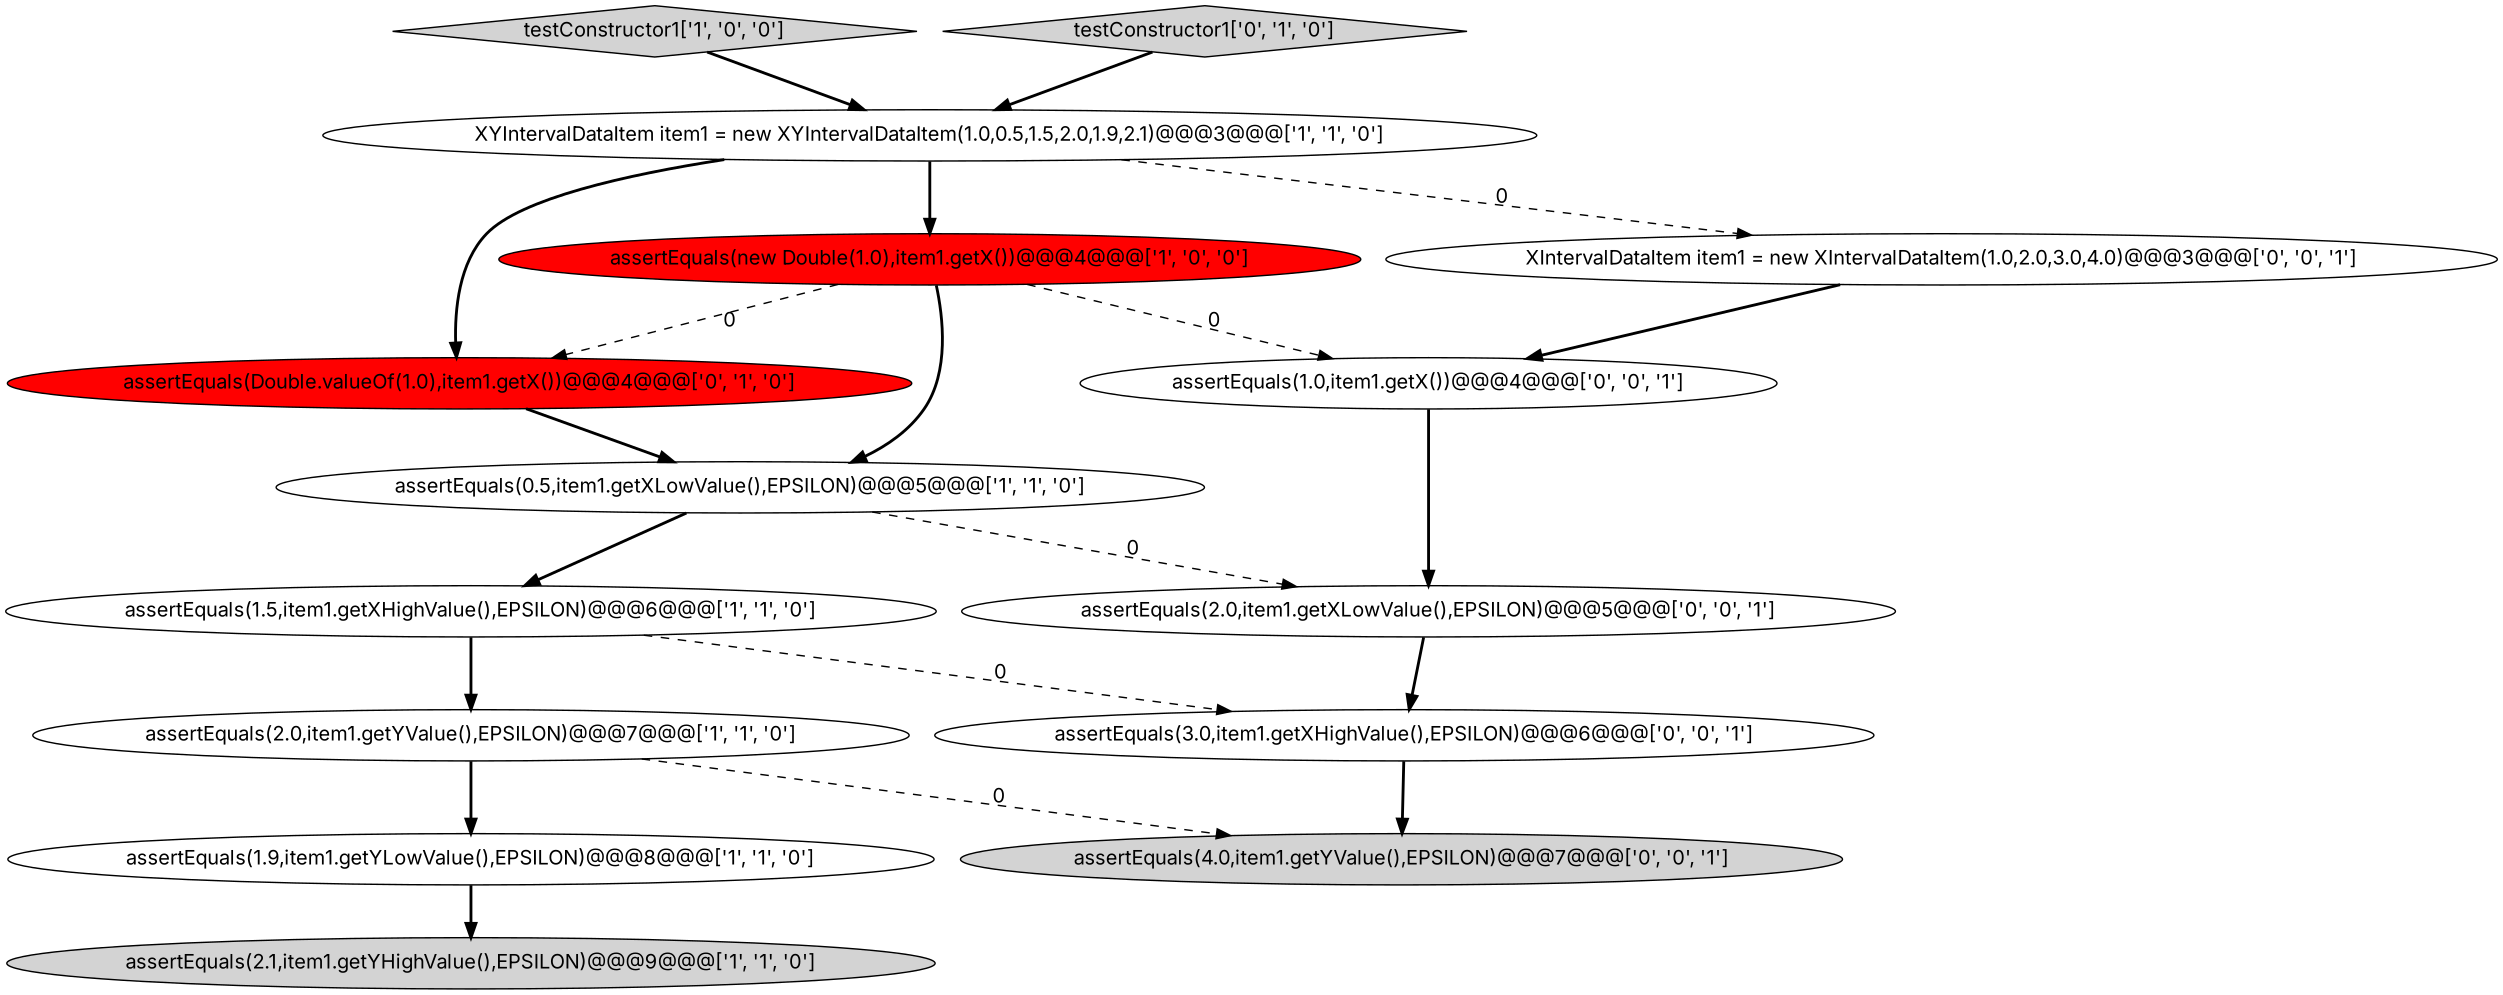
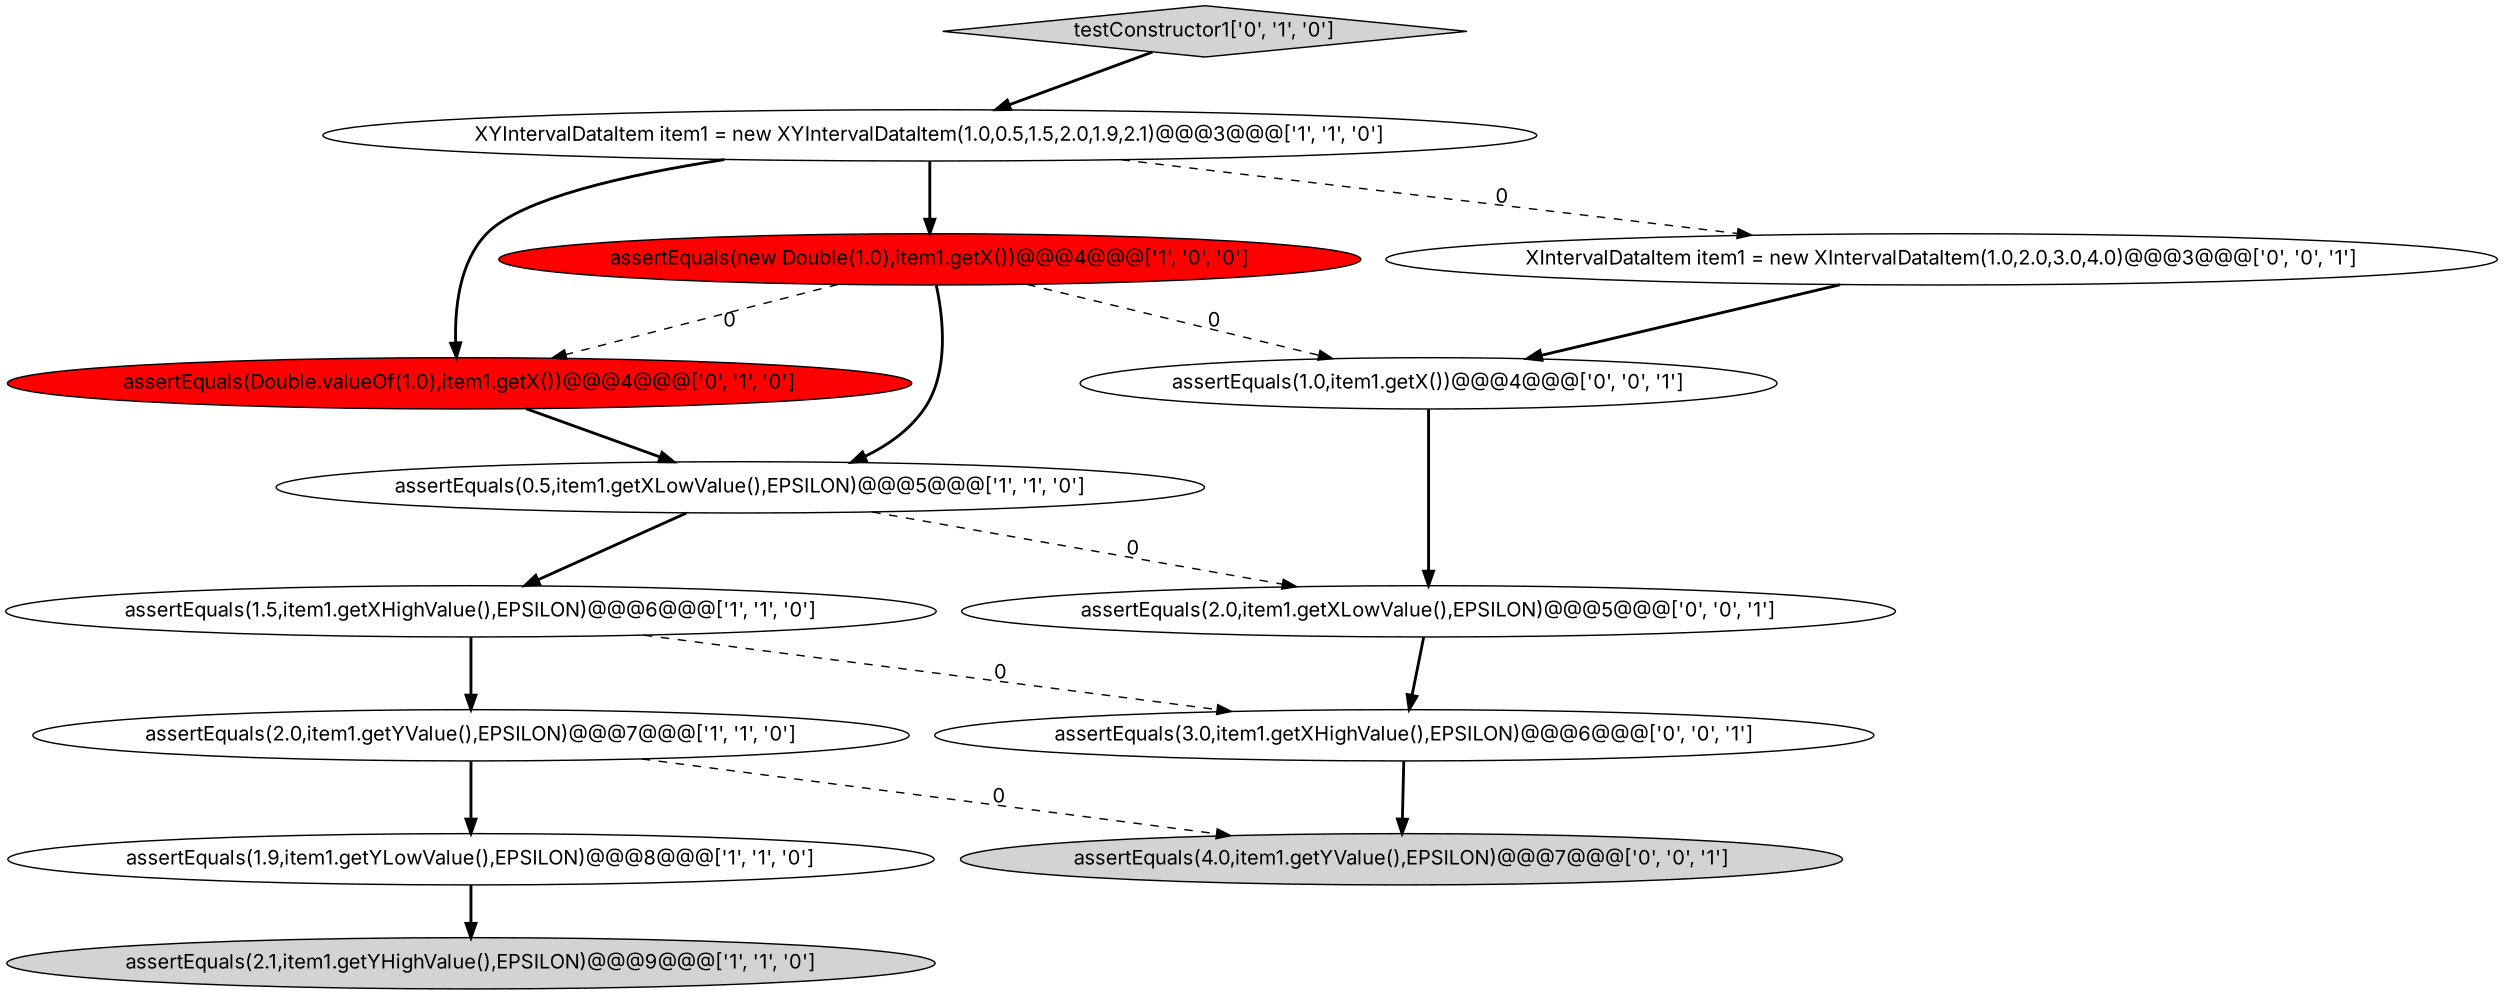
(655, 31) -> none
